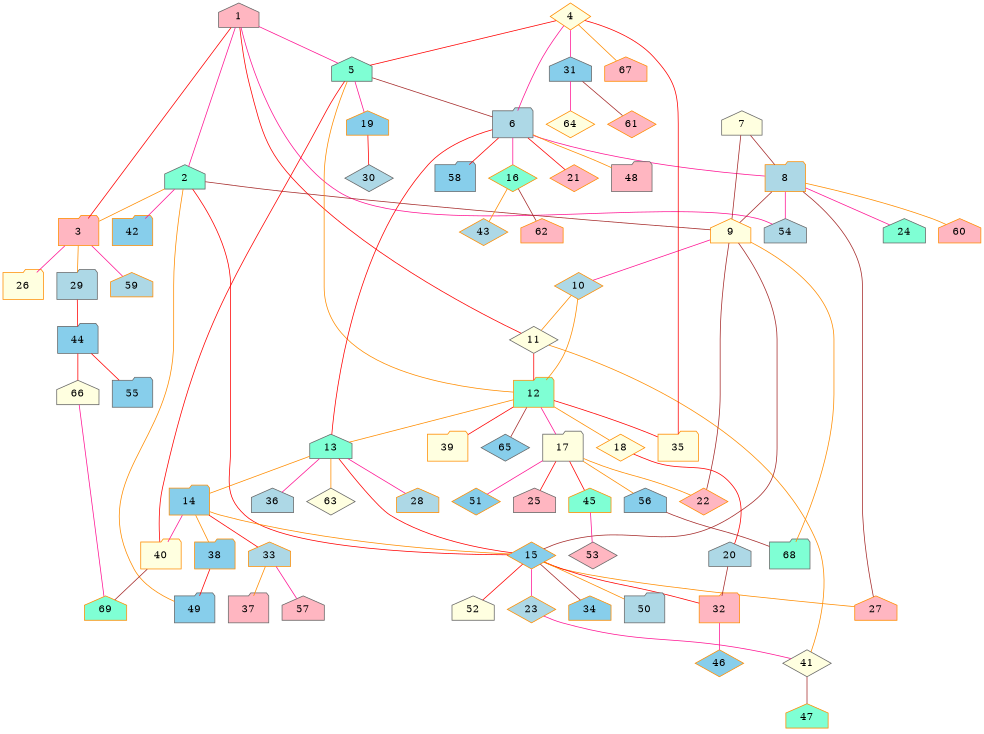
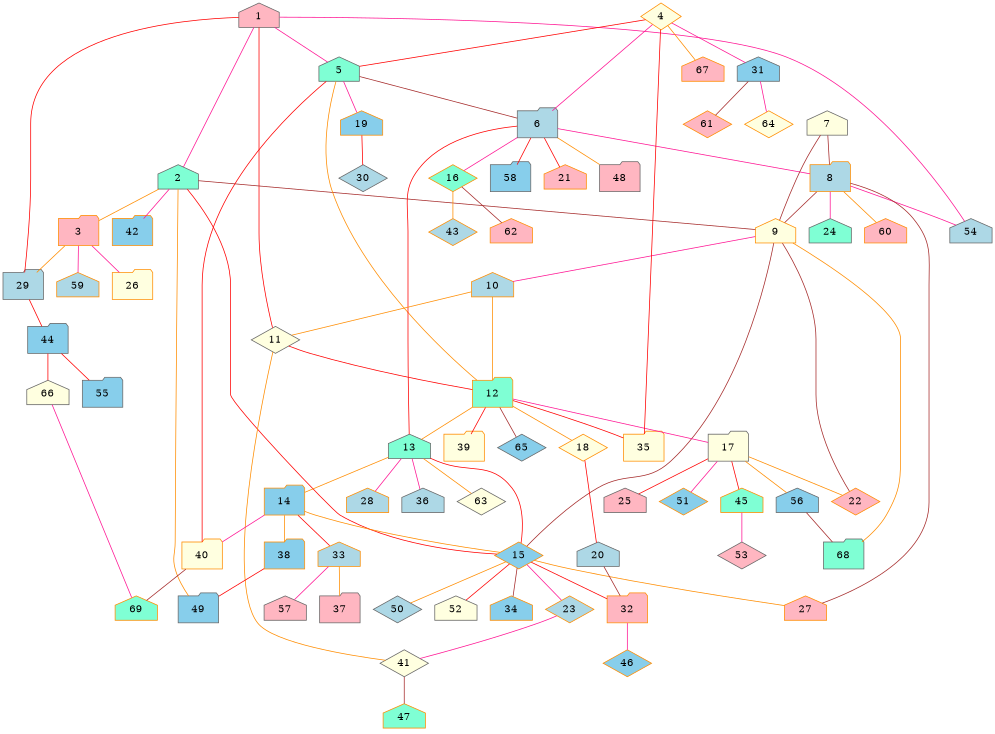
(160, 123) -> (50, 75)
(574, 178) -> (565, 178)
(579, 286) -> (493, 286)
(645, 609) -> (398, 609)
